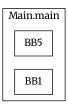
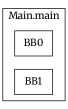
(34, 43) -> (34, 43)
